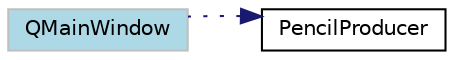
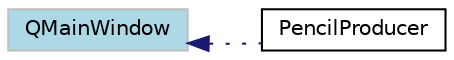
(214, 16) -> (235, 44)
